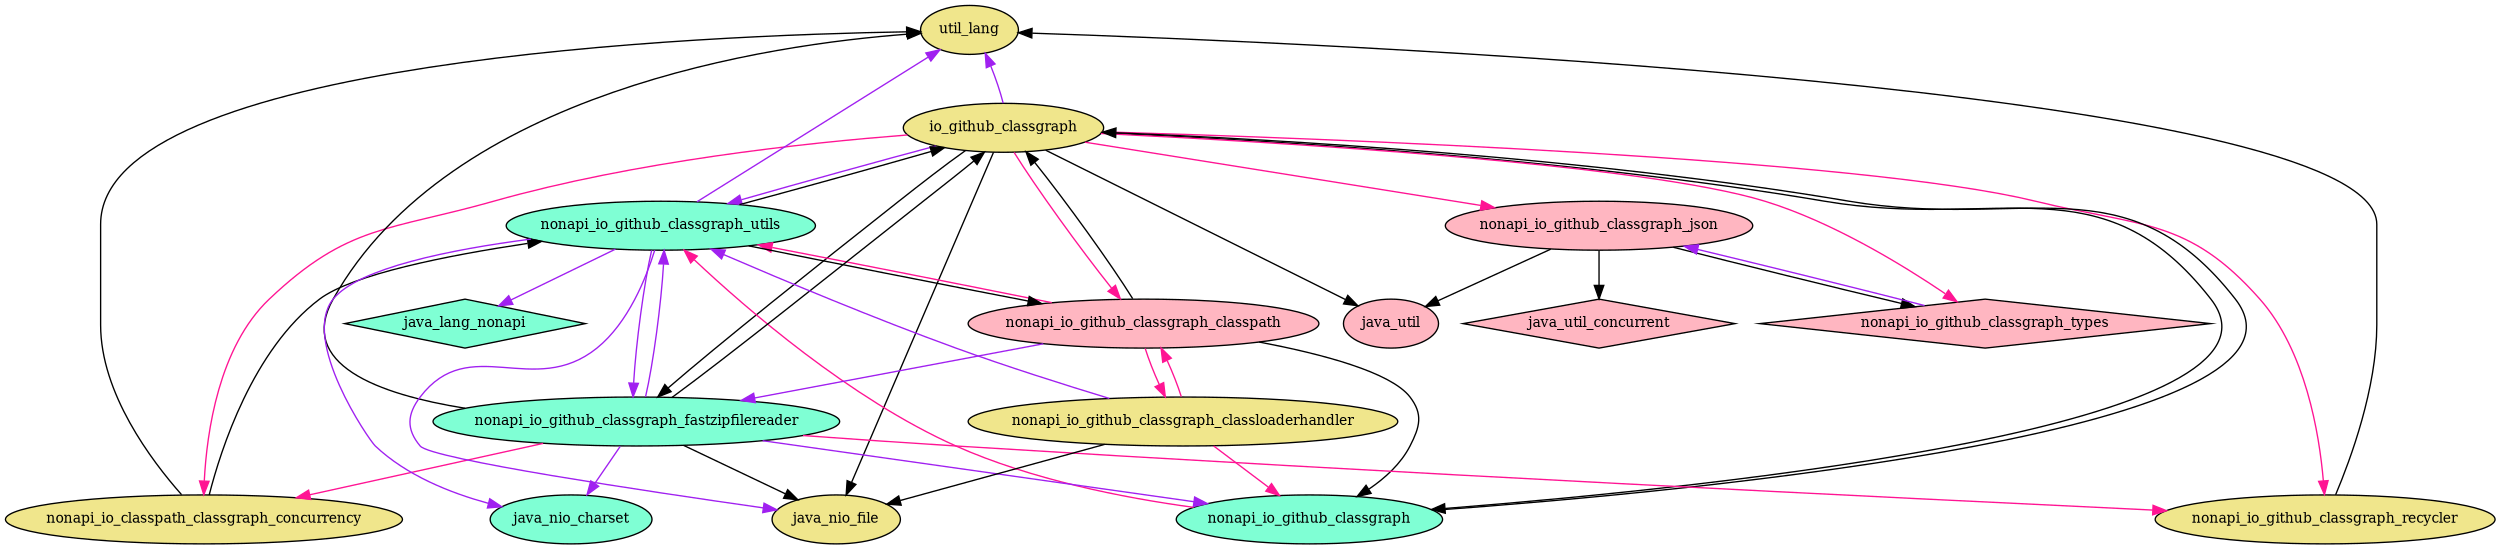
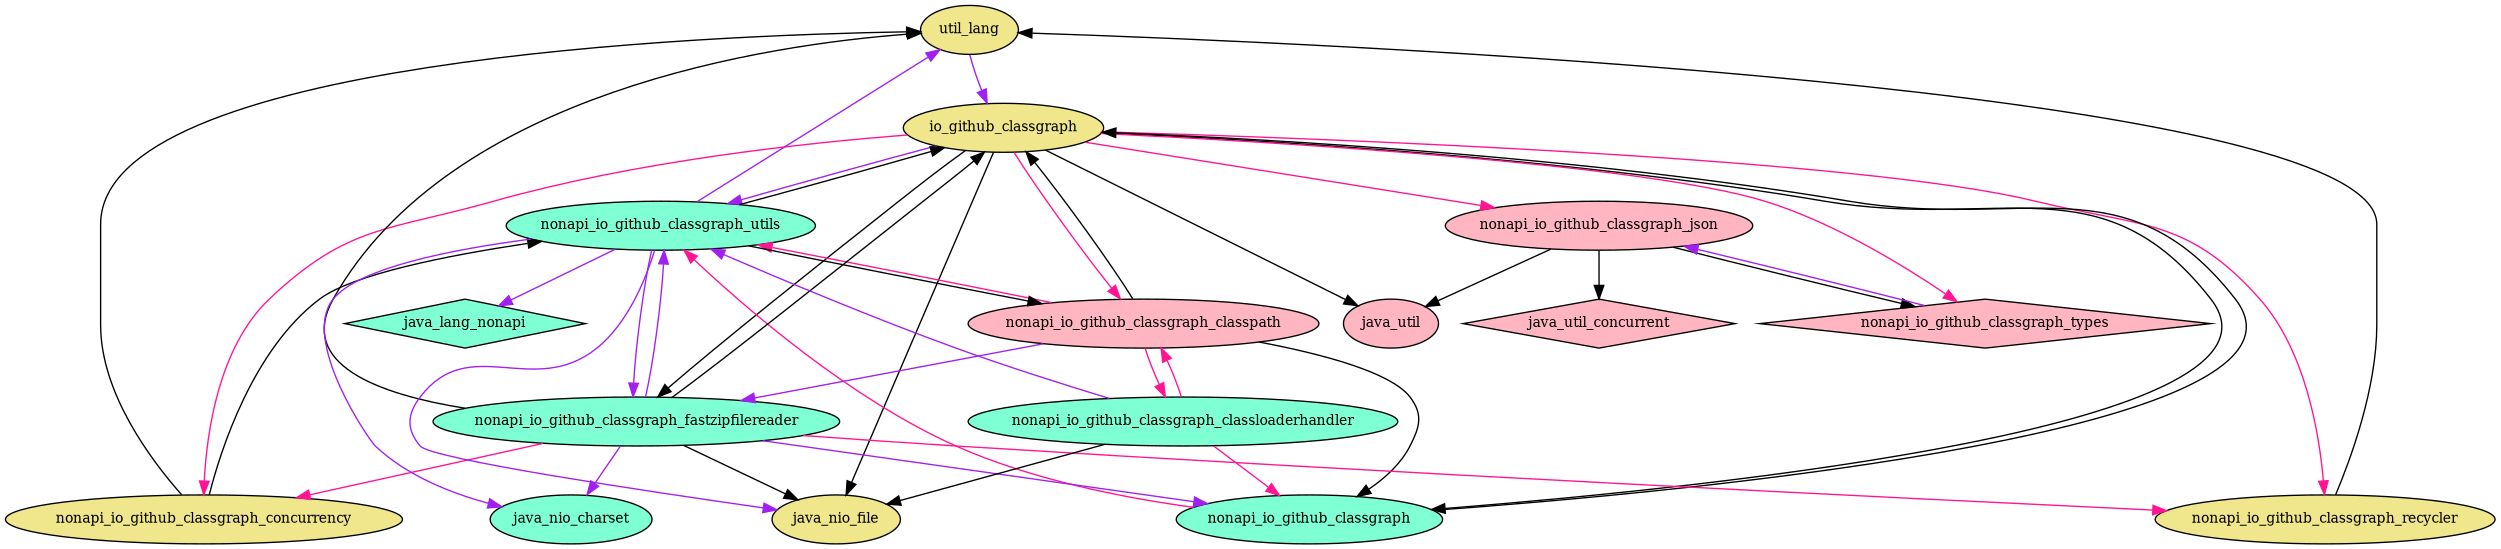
(998, 84) -> (975, 73)
(1183, 422) -> (1183, 422)
(204, 519) -> (204, 519)
